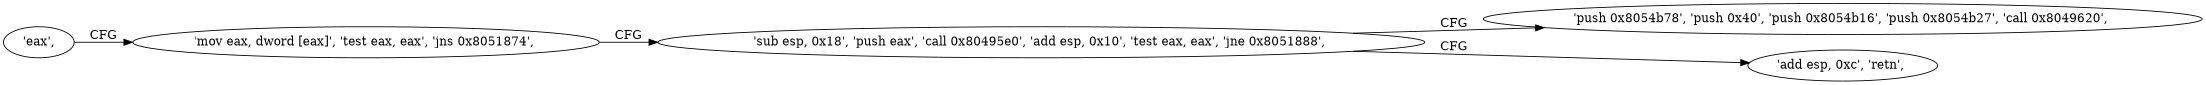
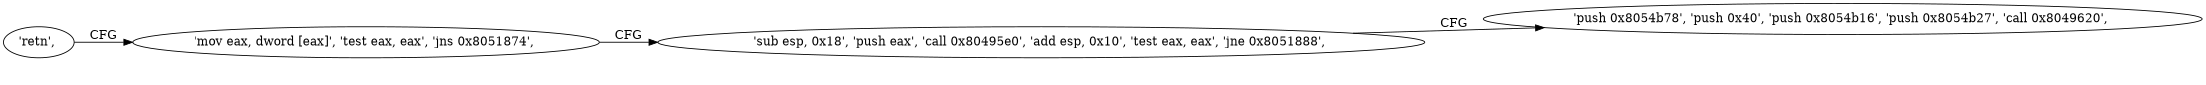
(39, 42) -> (39, 42)
(1843, 66) -> none
